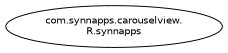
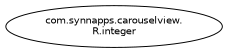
(114, 27) -> (114, 27)
